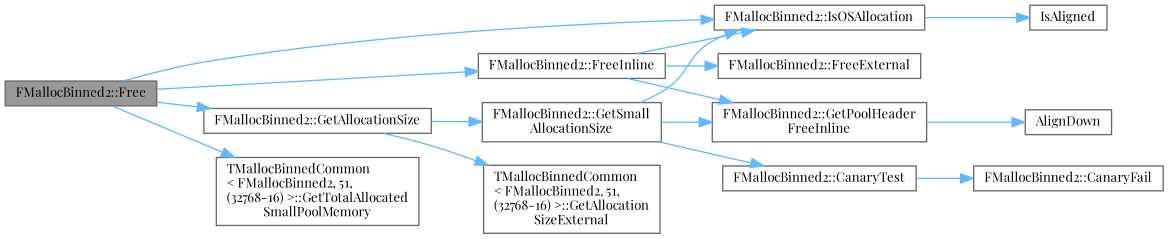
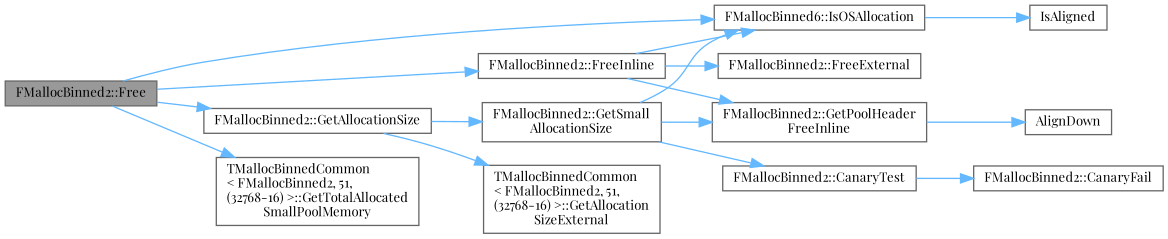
(819, 18) -> (819, 18)
